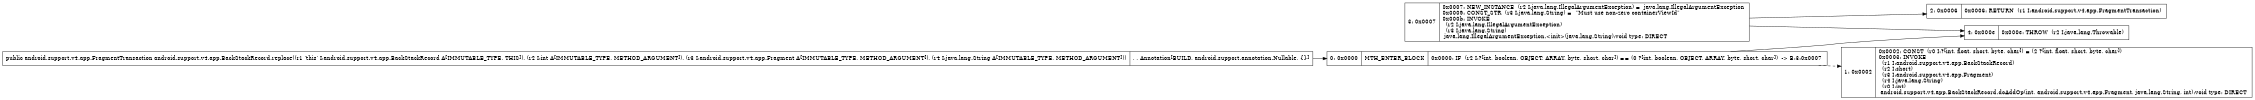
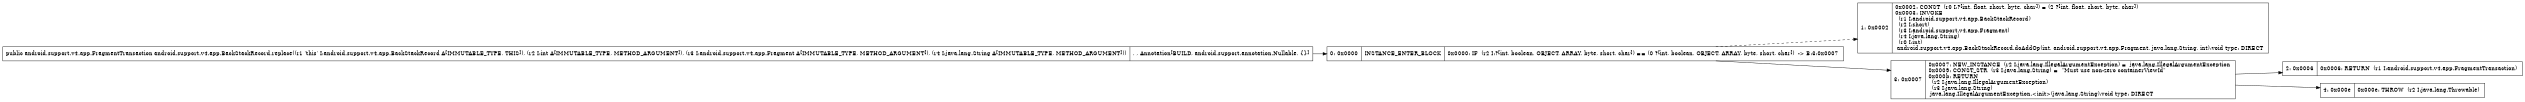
(1468, 19) -> (1955, 77)
(1845, 43) -> (1801, 66)
(1395, 58) -> (1403, 54)
